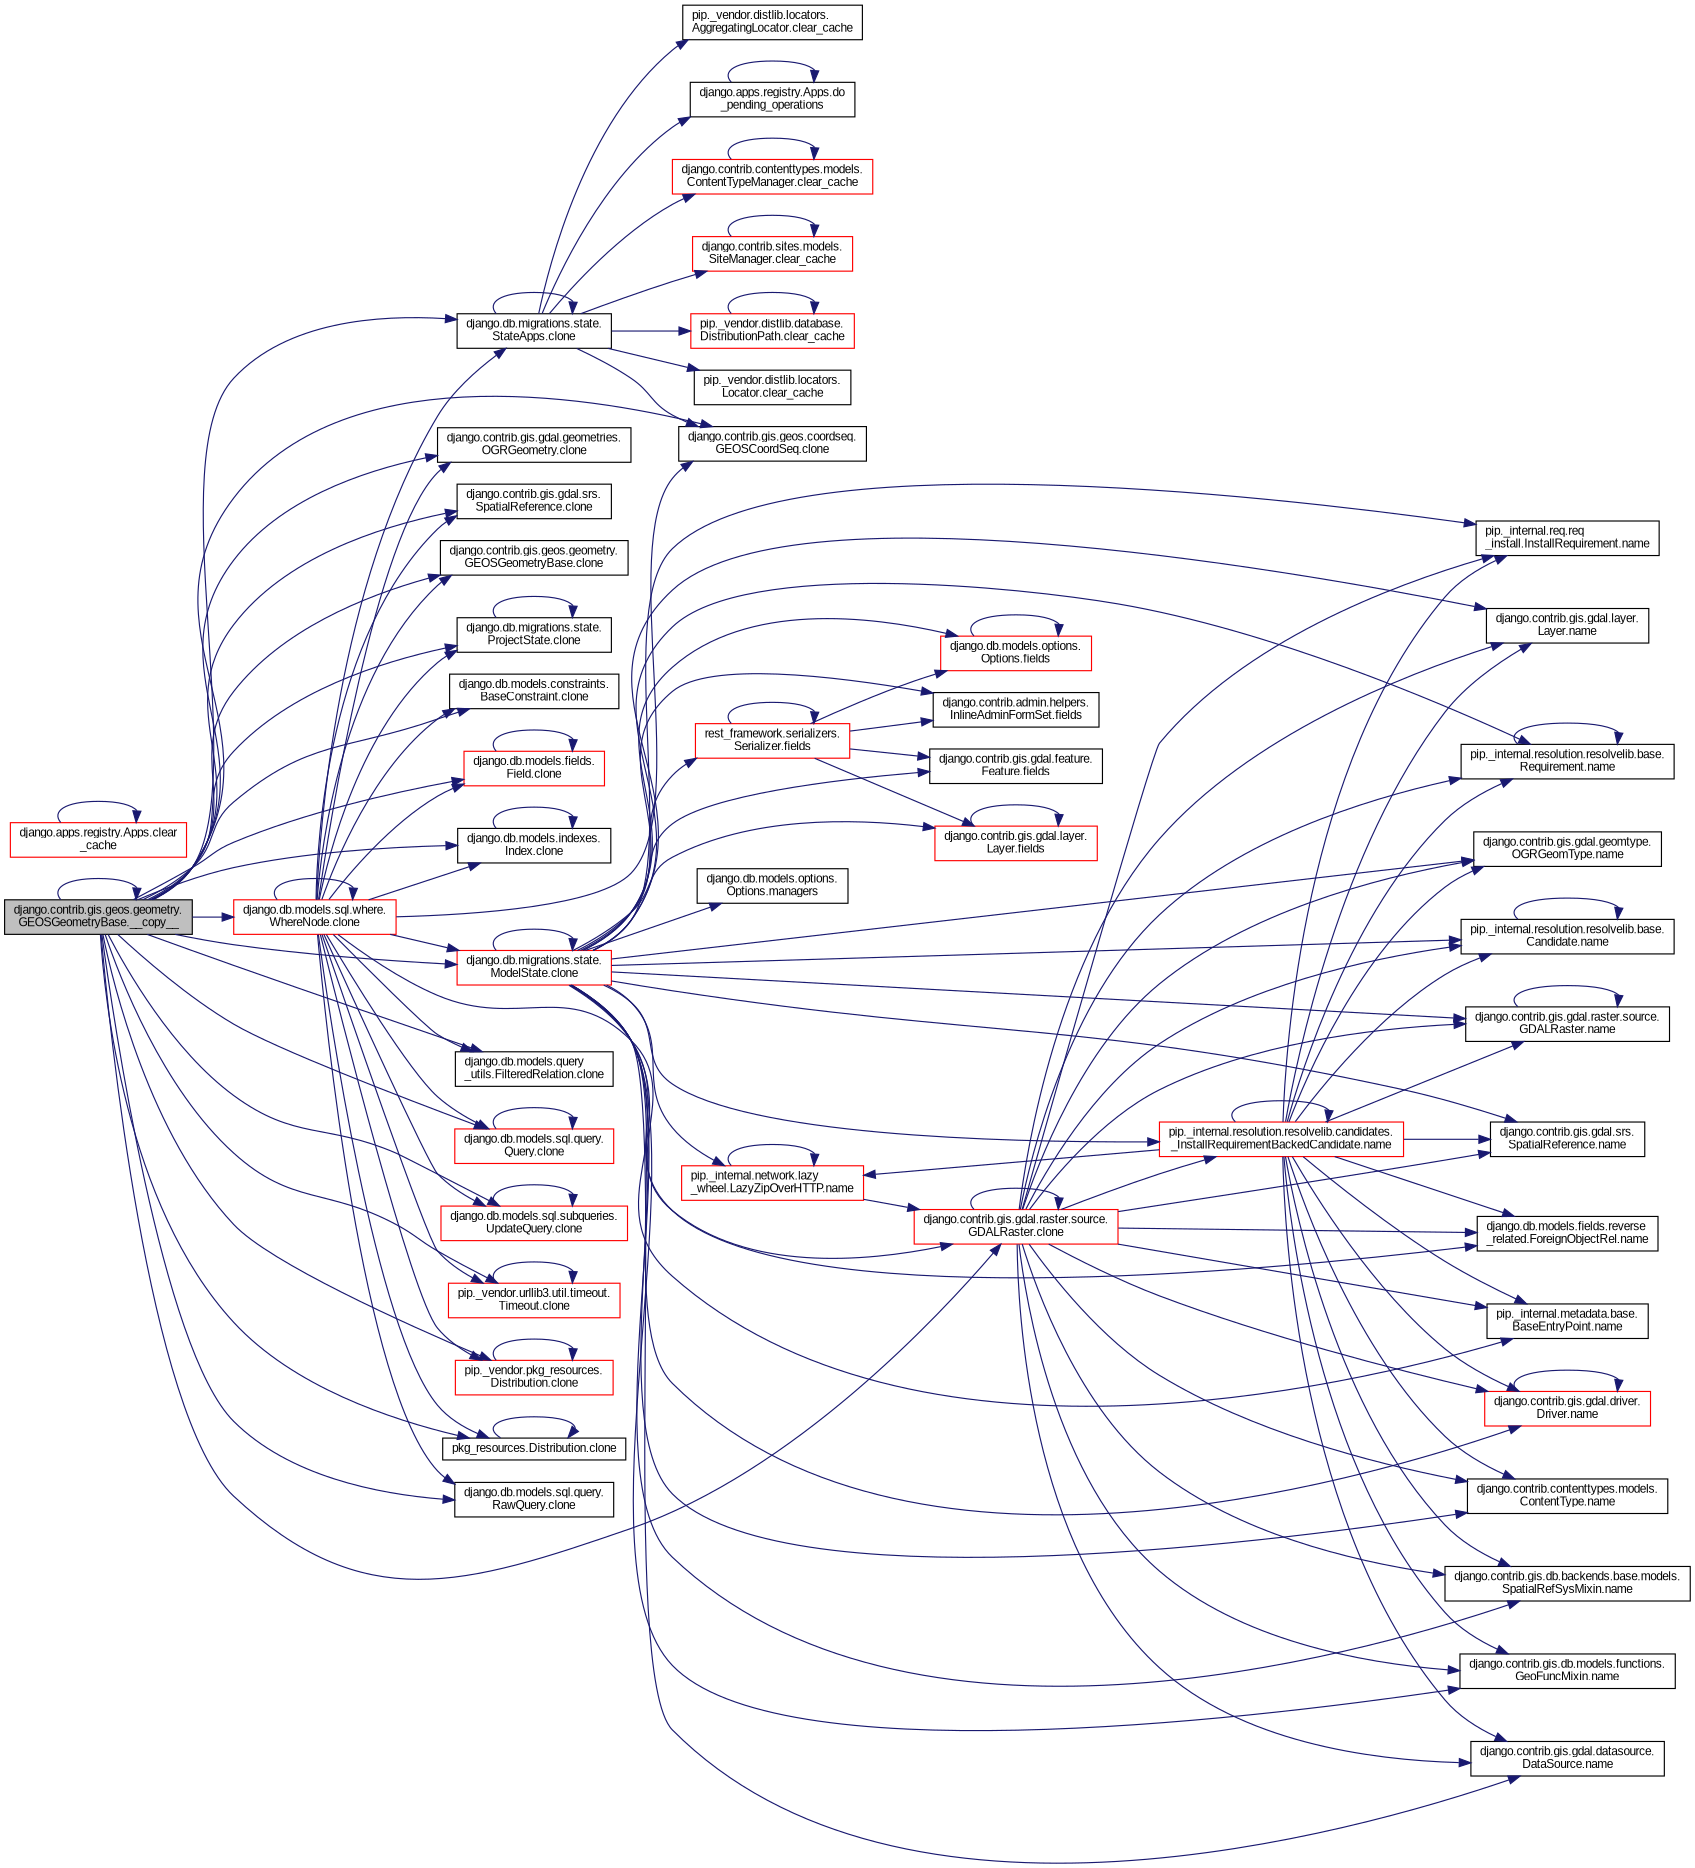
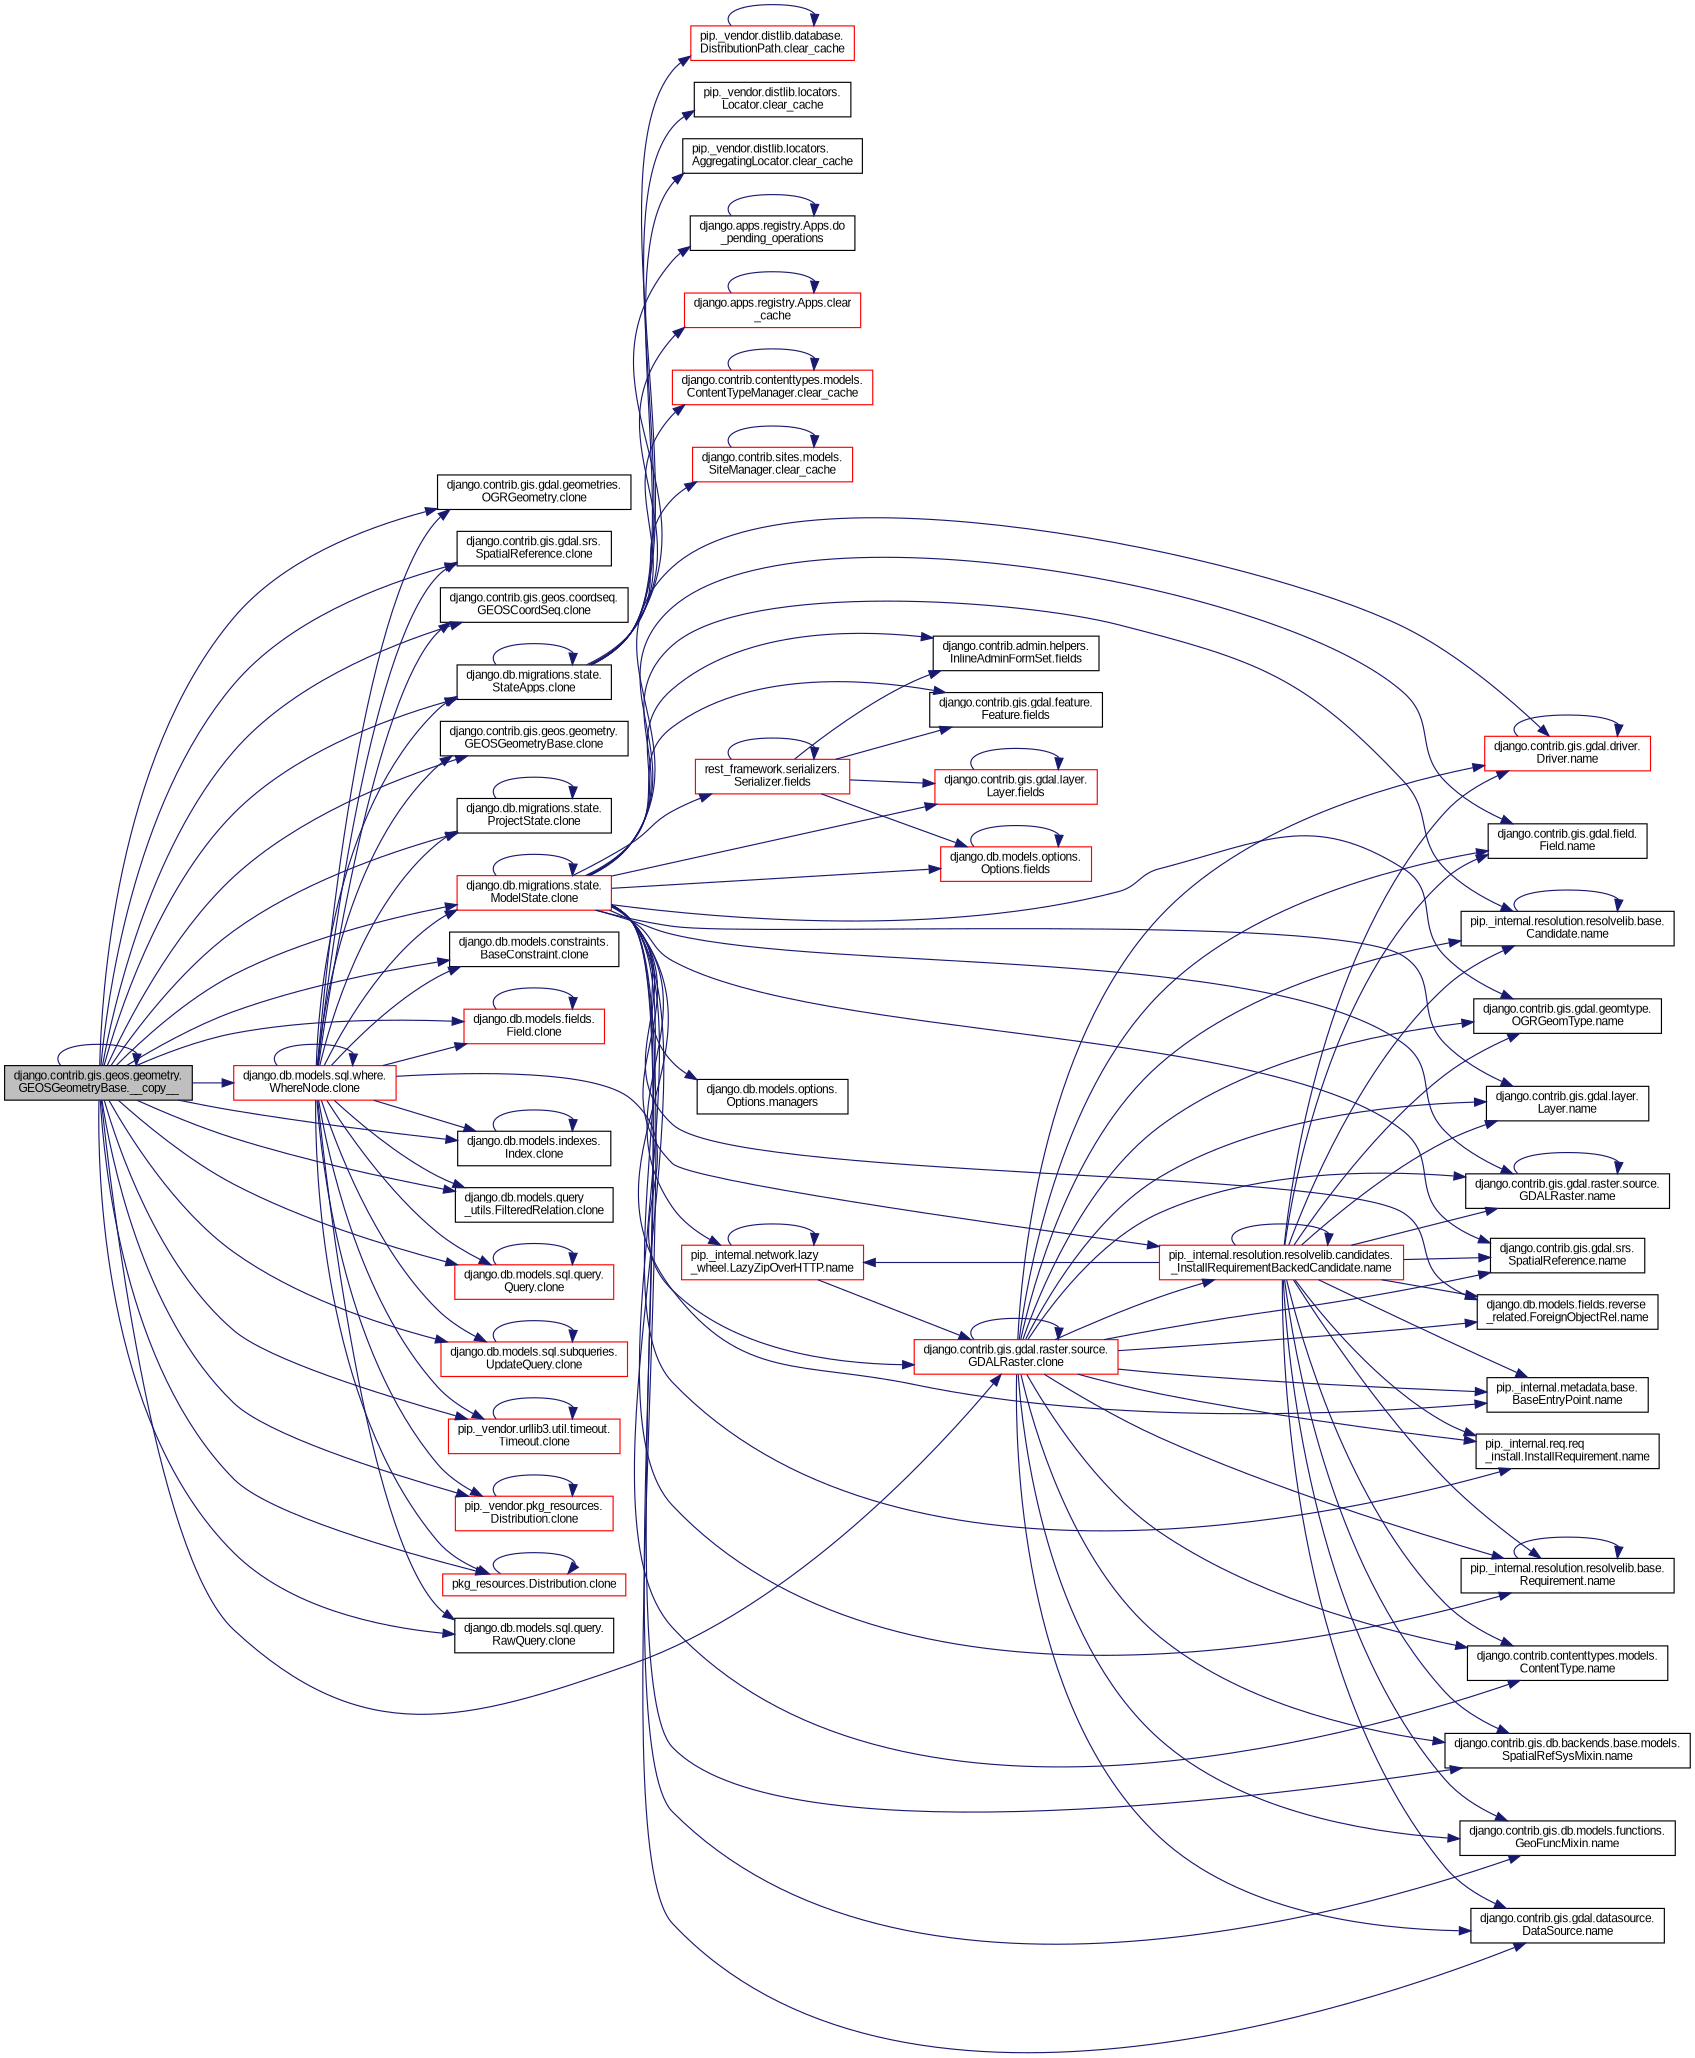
(635, 381) -> (653, 508)
none -> (1568, 841)
(534, 1449) -> (534, 1585)
